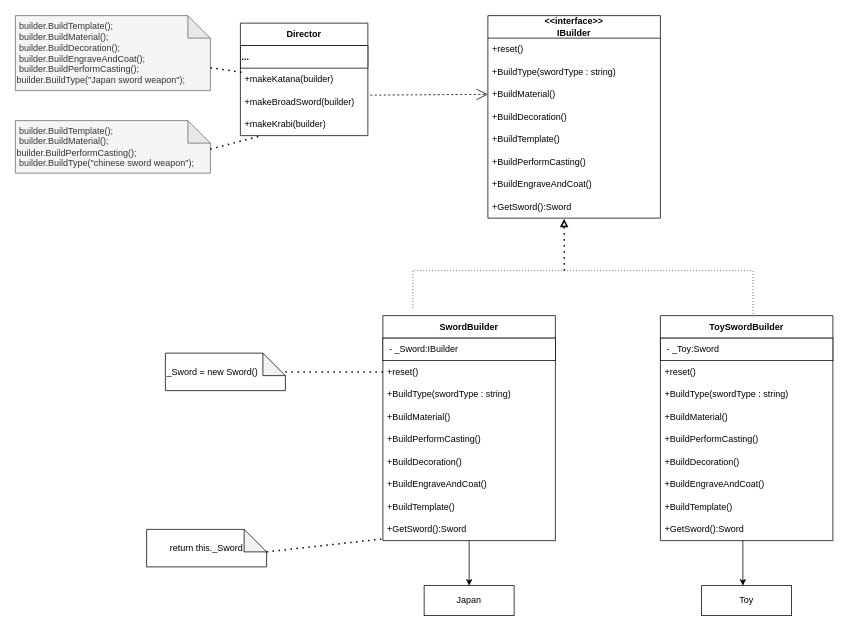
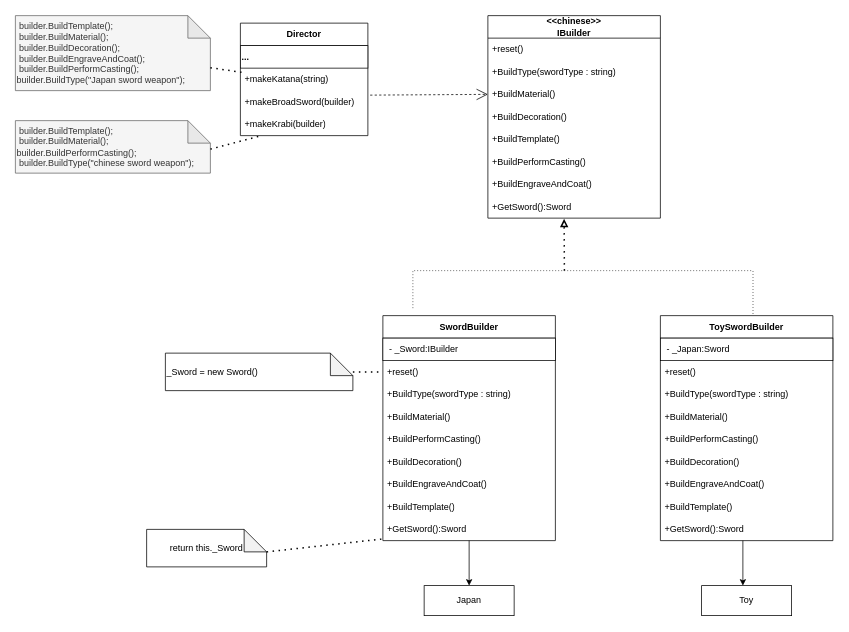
(574, 27) -> (574, 27)
(293, 79) -> (292, 79)
(690, 349) -> (695, 349)
(225, 372) -> (259, 372)
